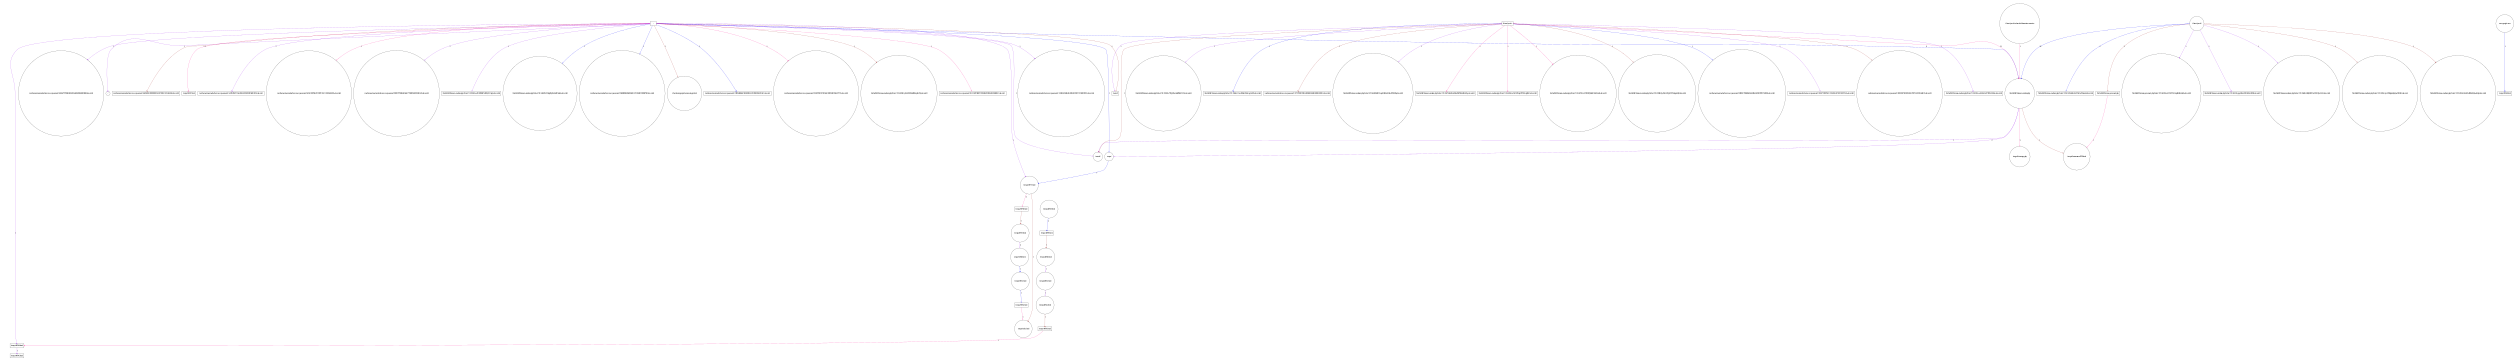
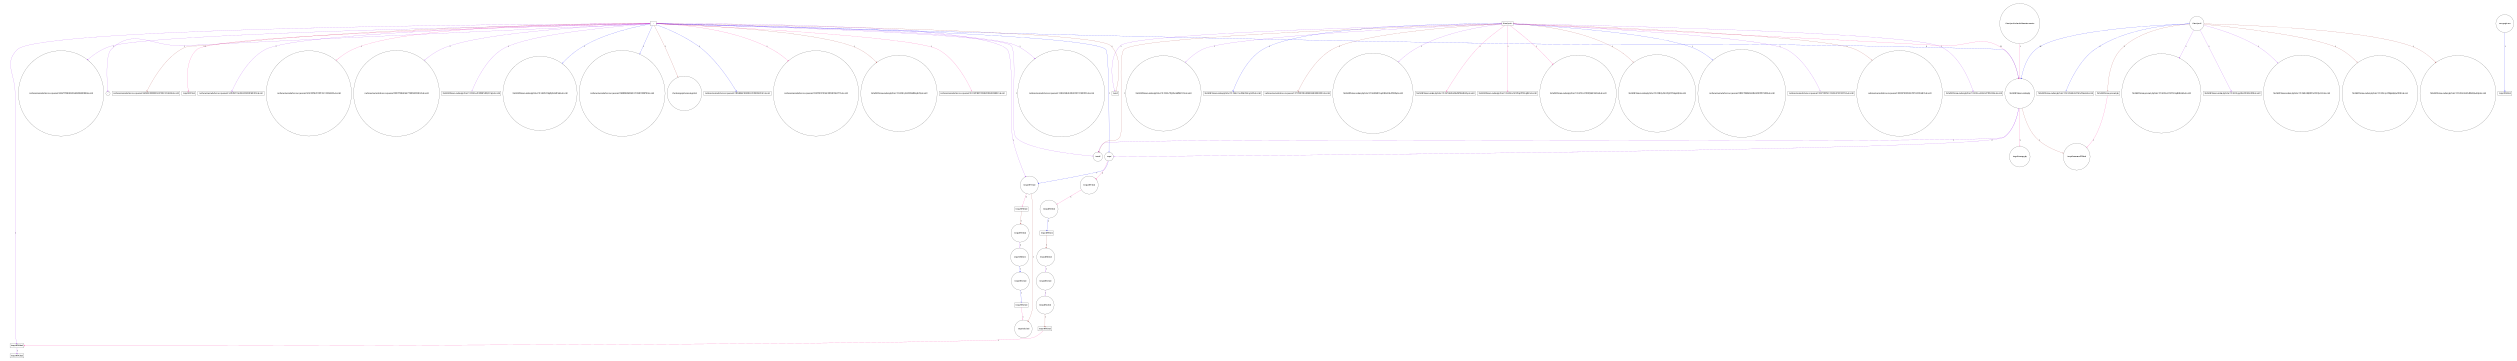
none -> (1089, 185)
